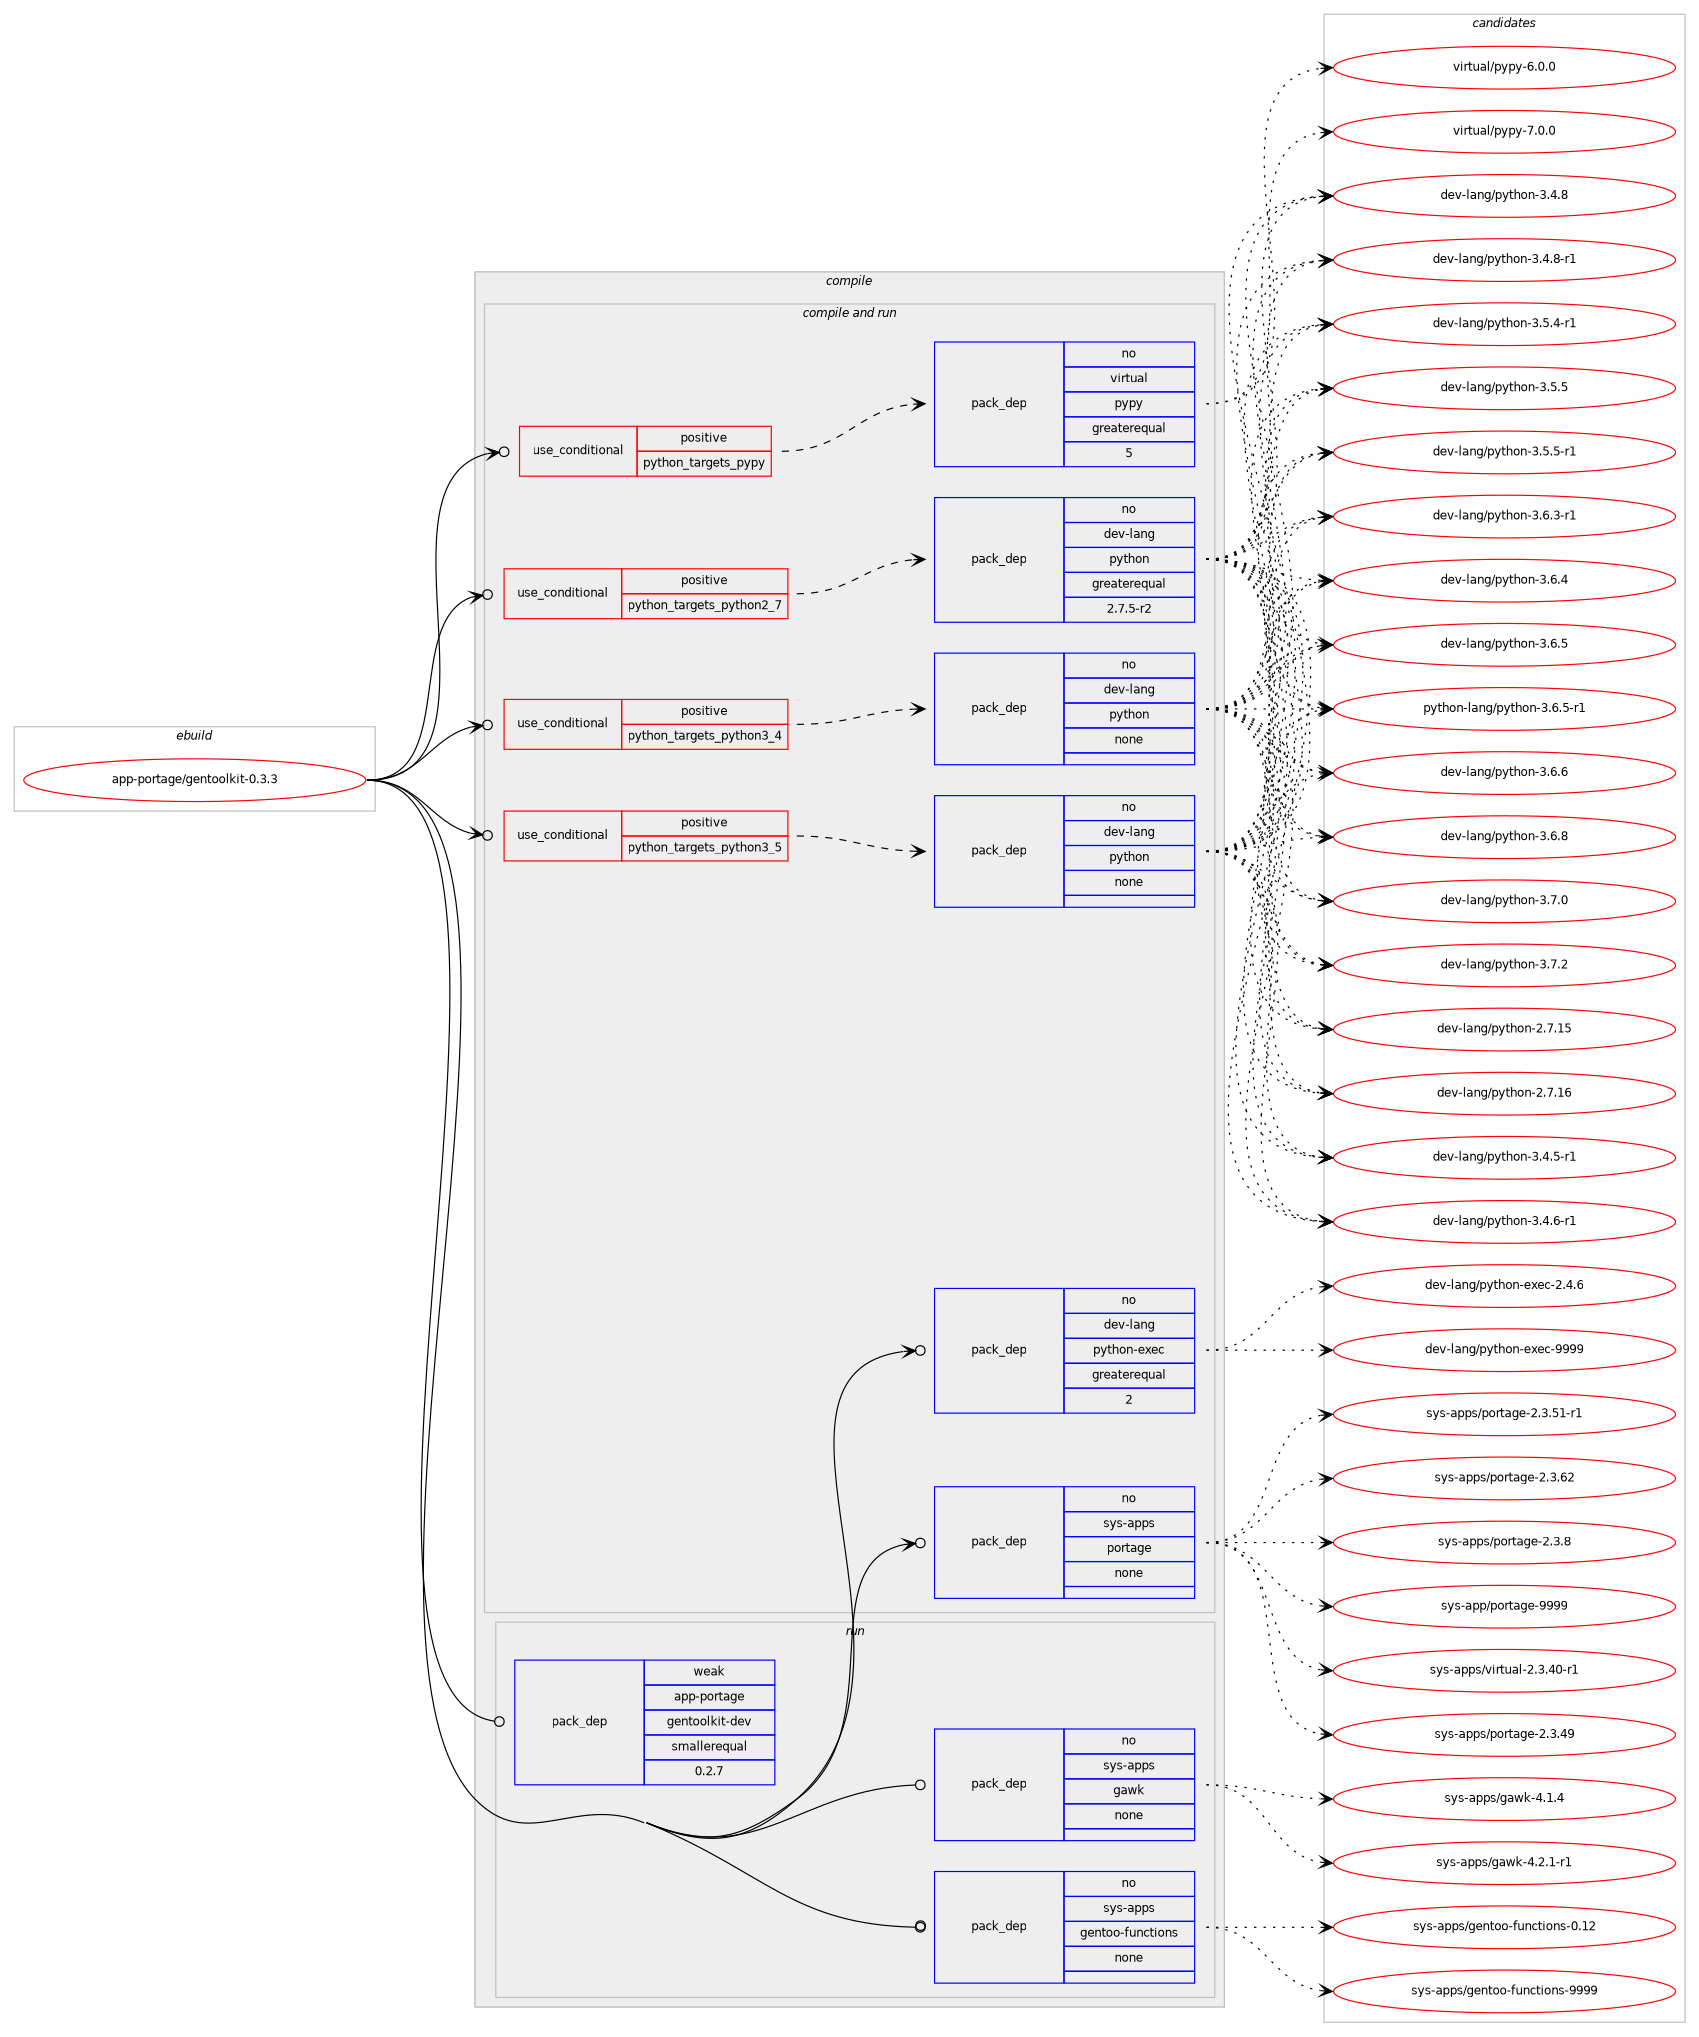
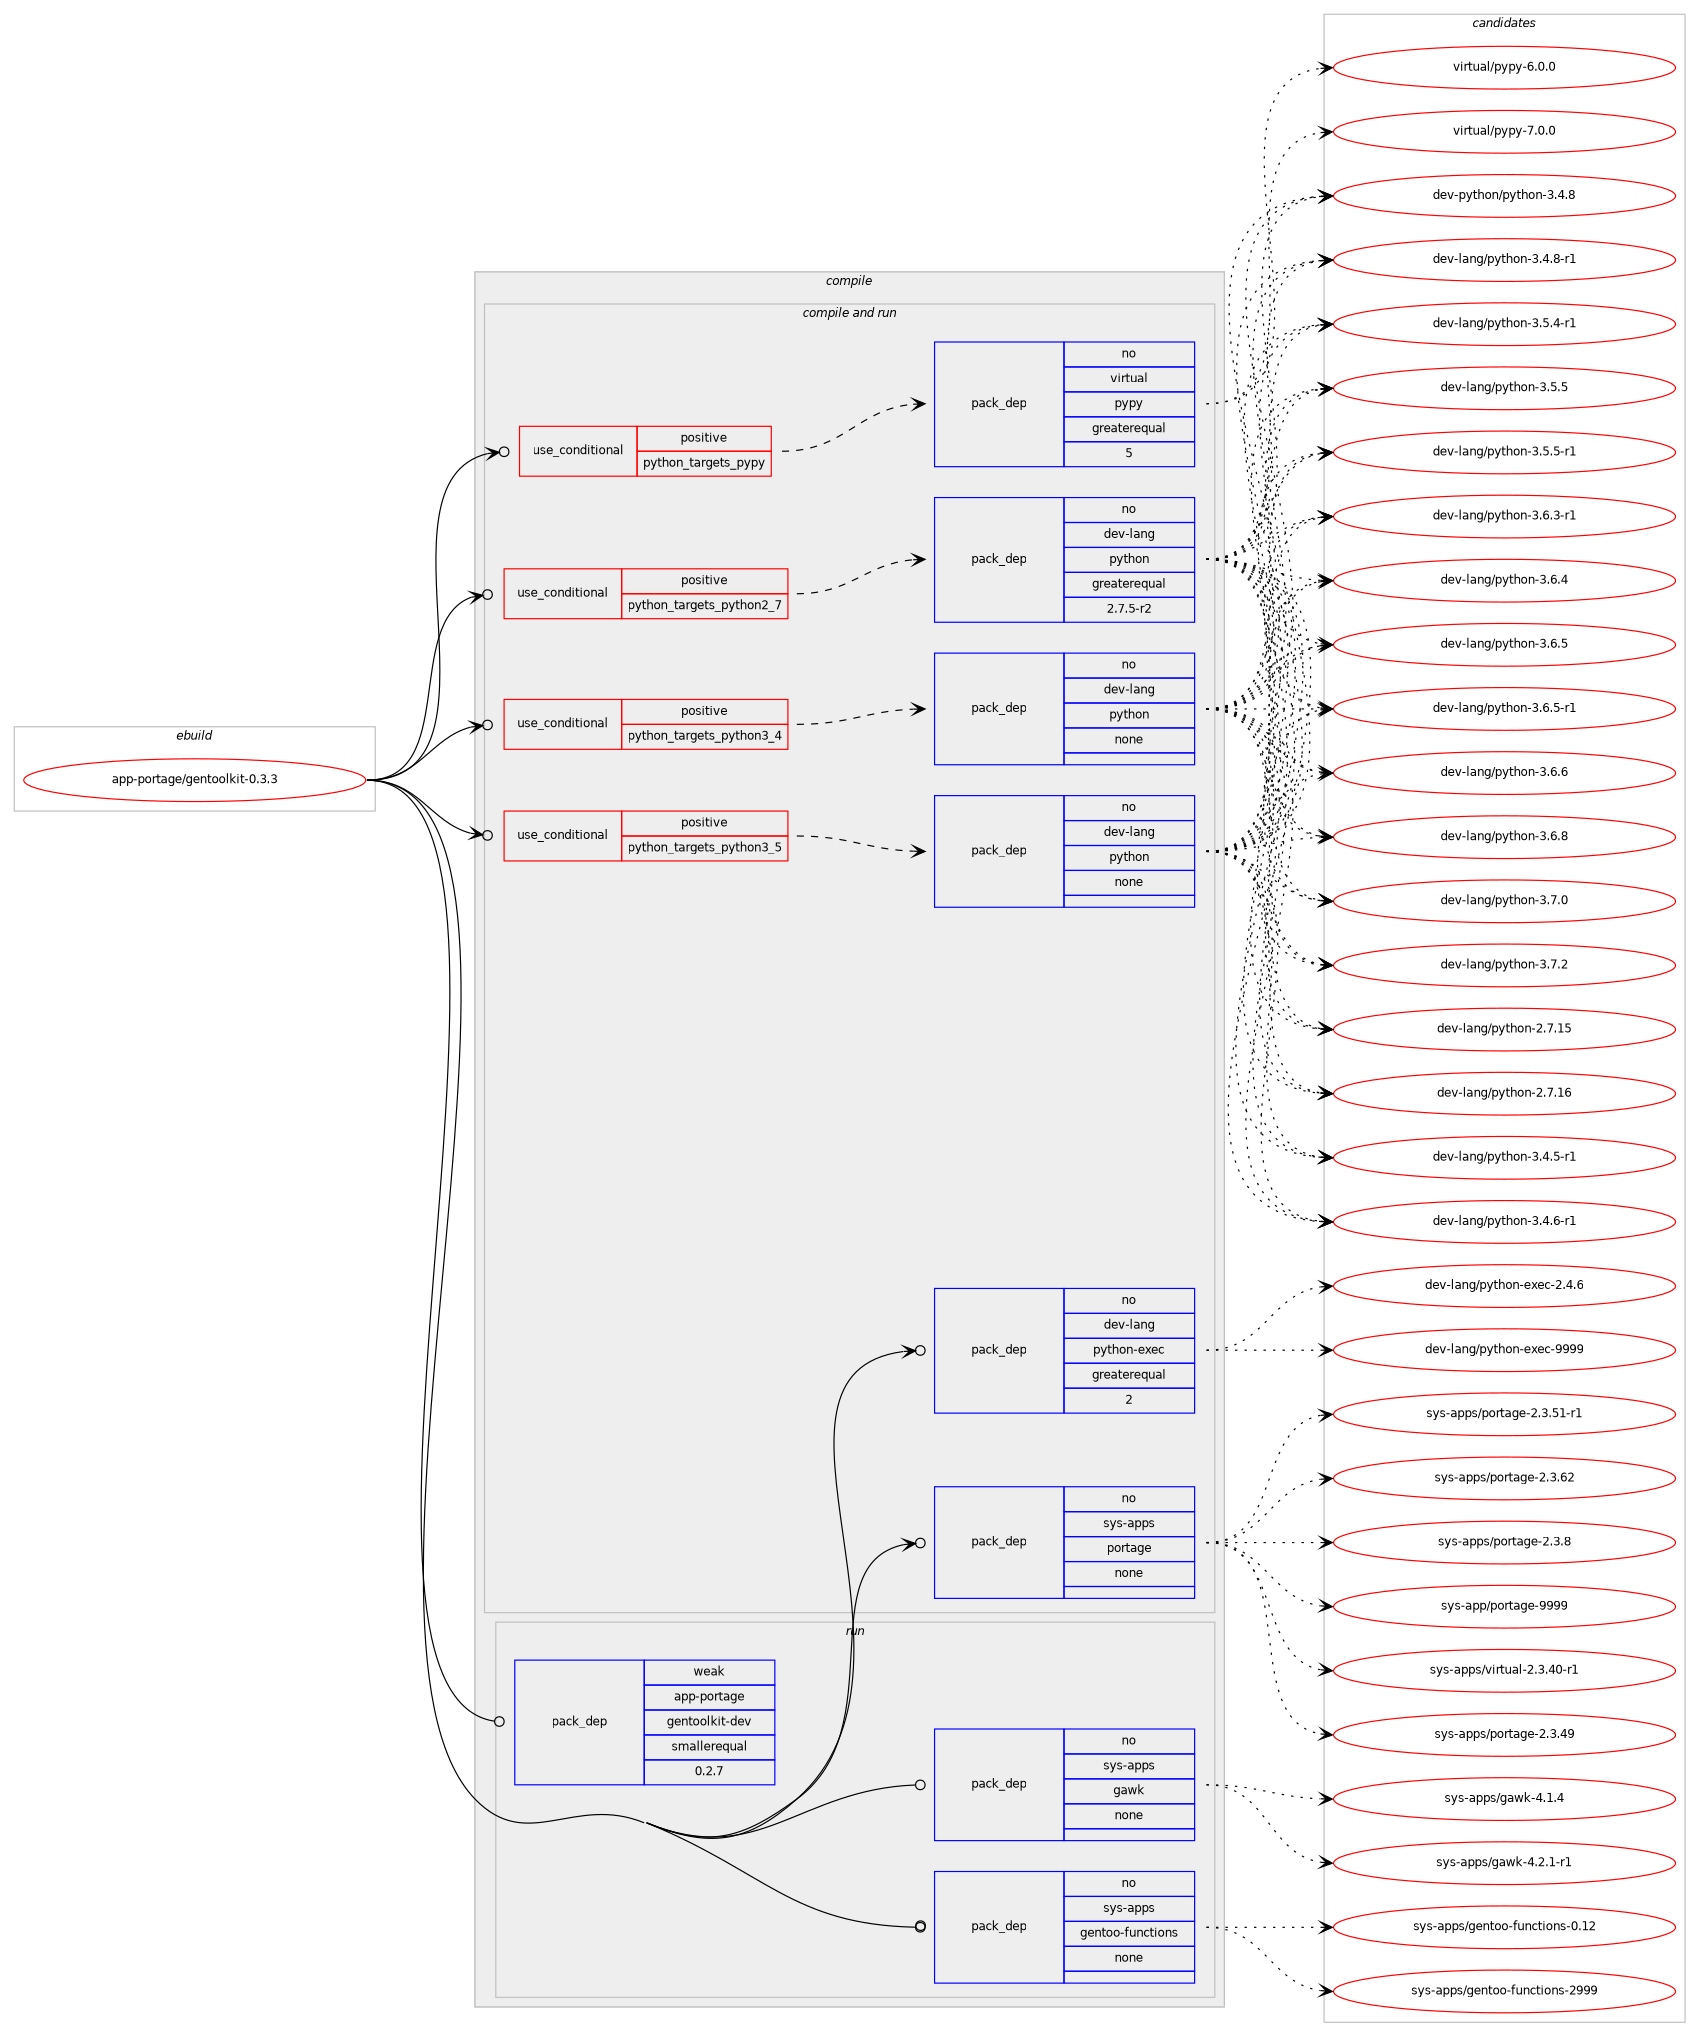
(1505, 196) -> (1505, 196)
(1505, 709) -> (1505, 709)
(1505, 1991) -> (1505, 1991)
